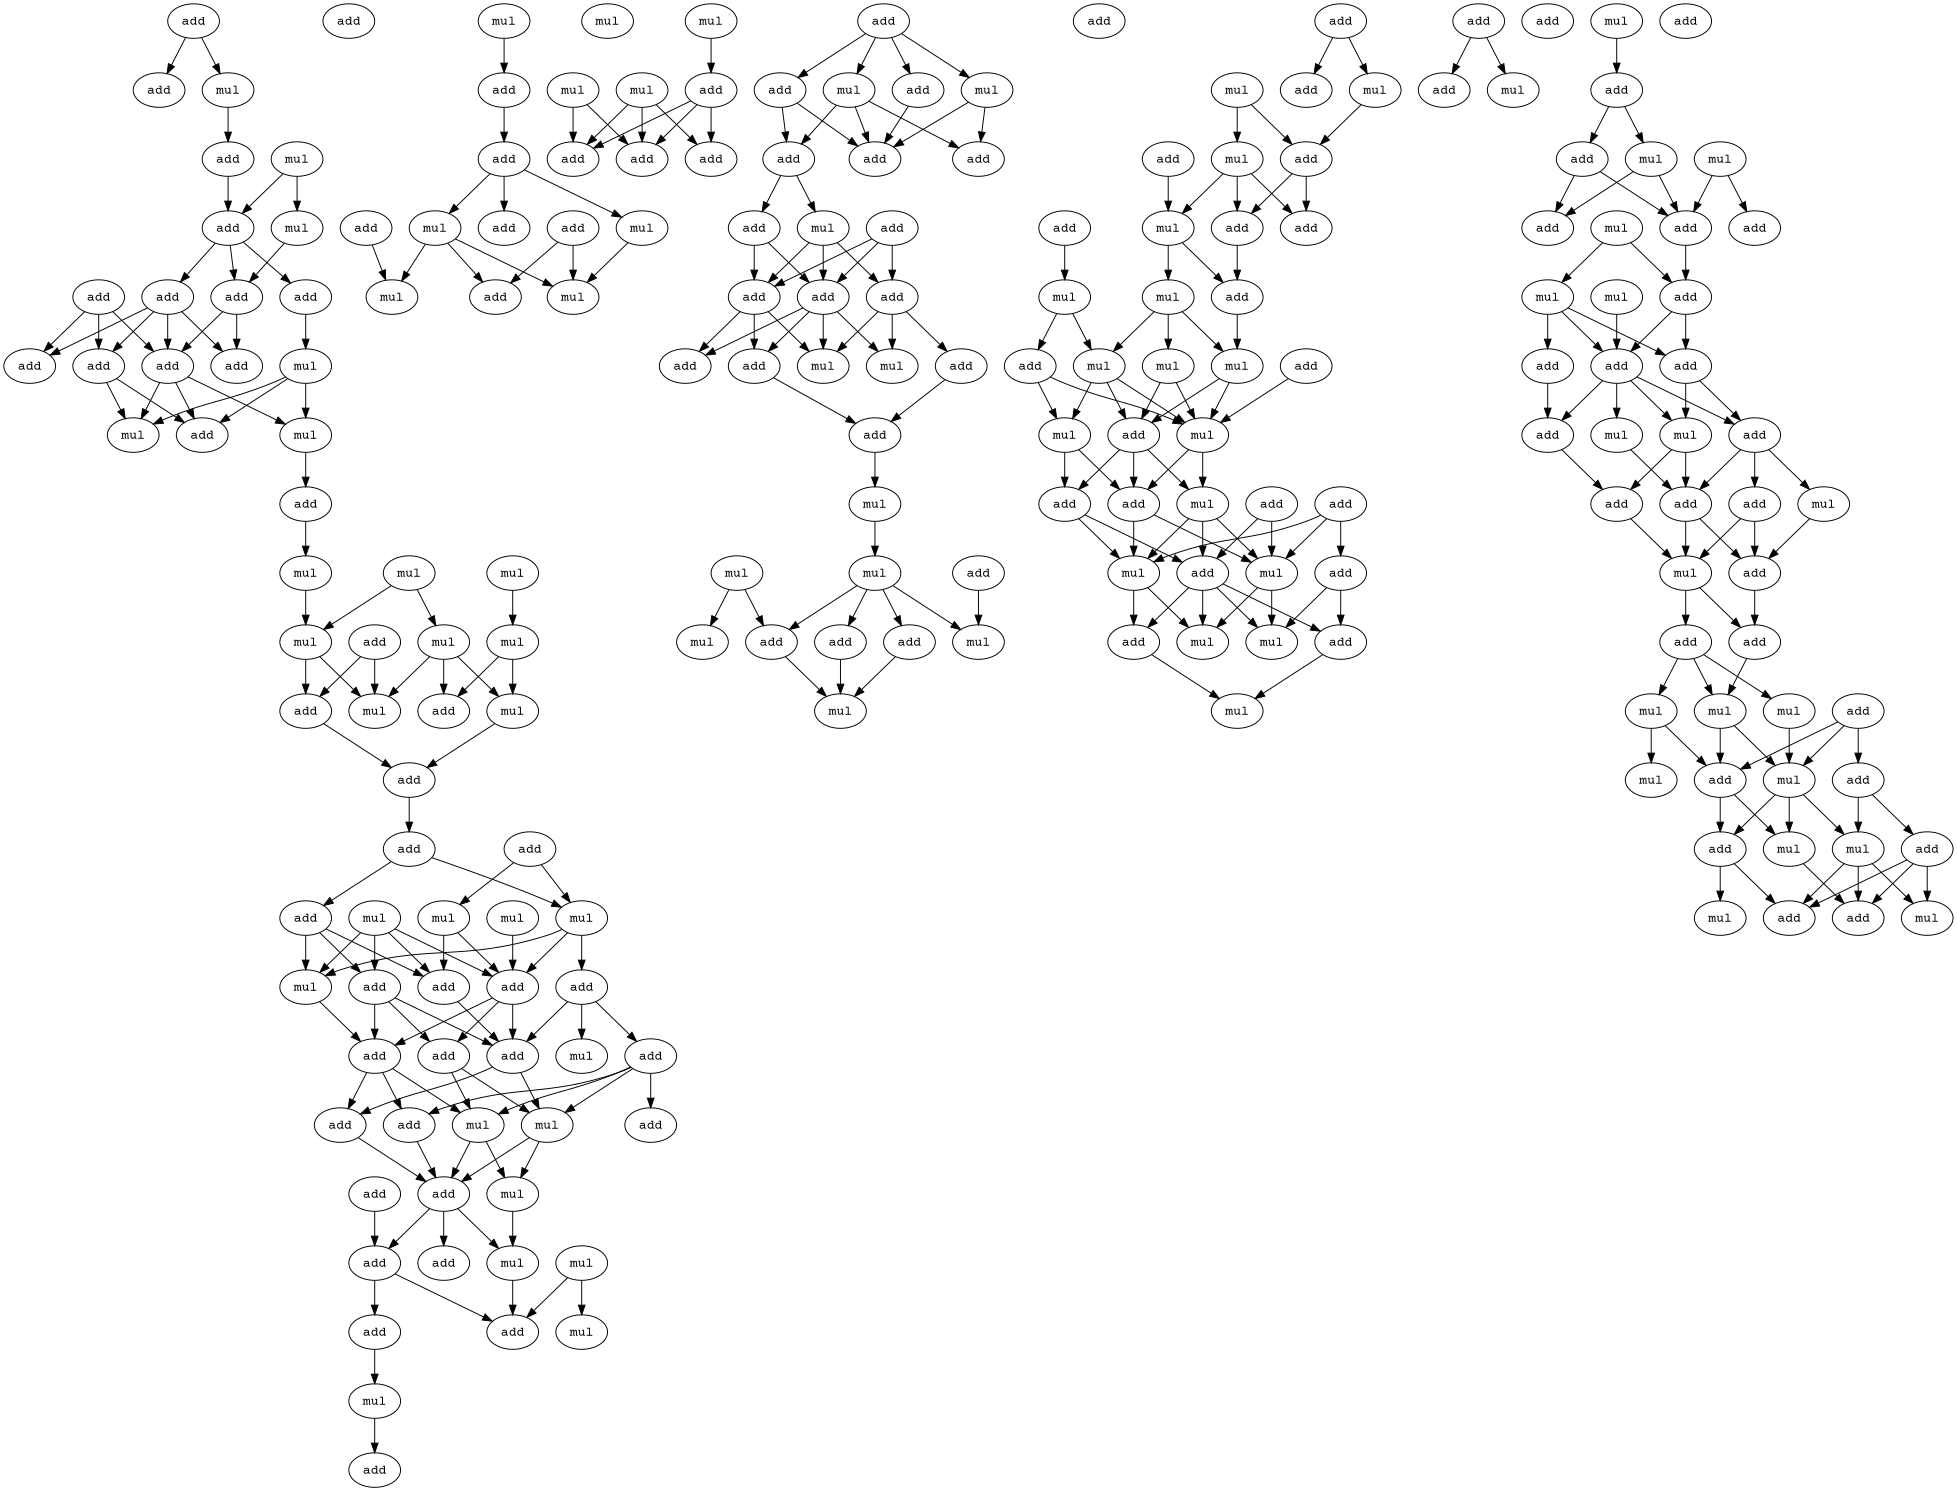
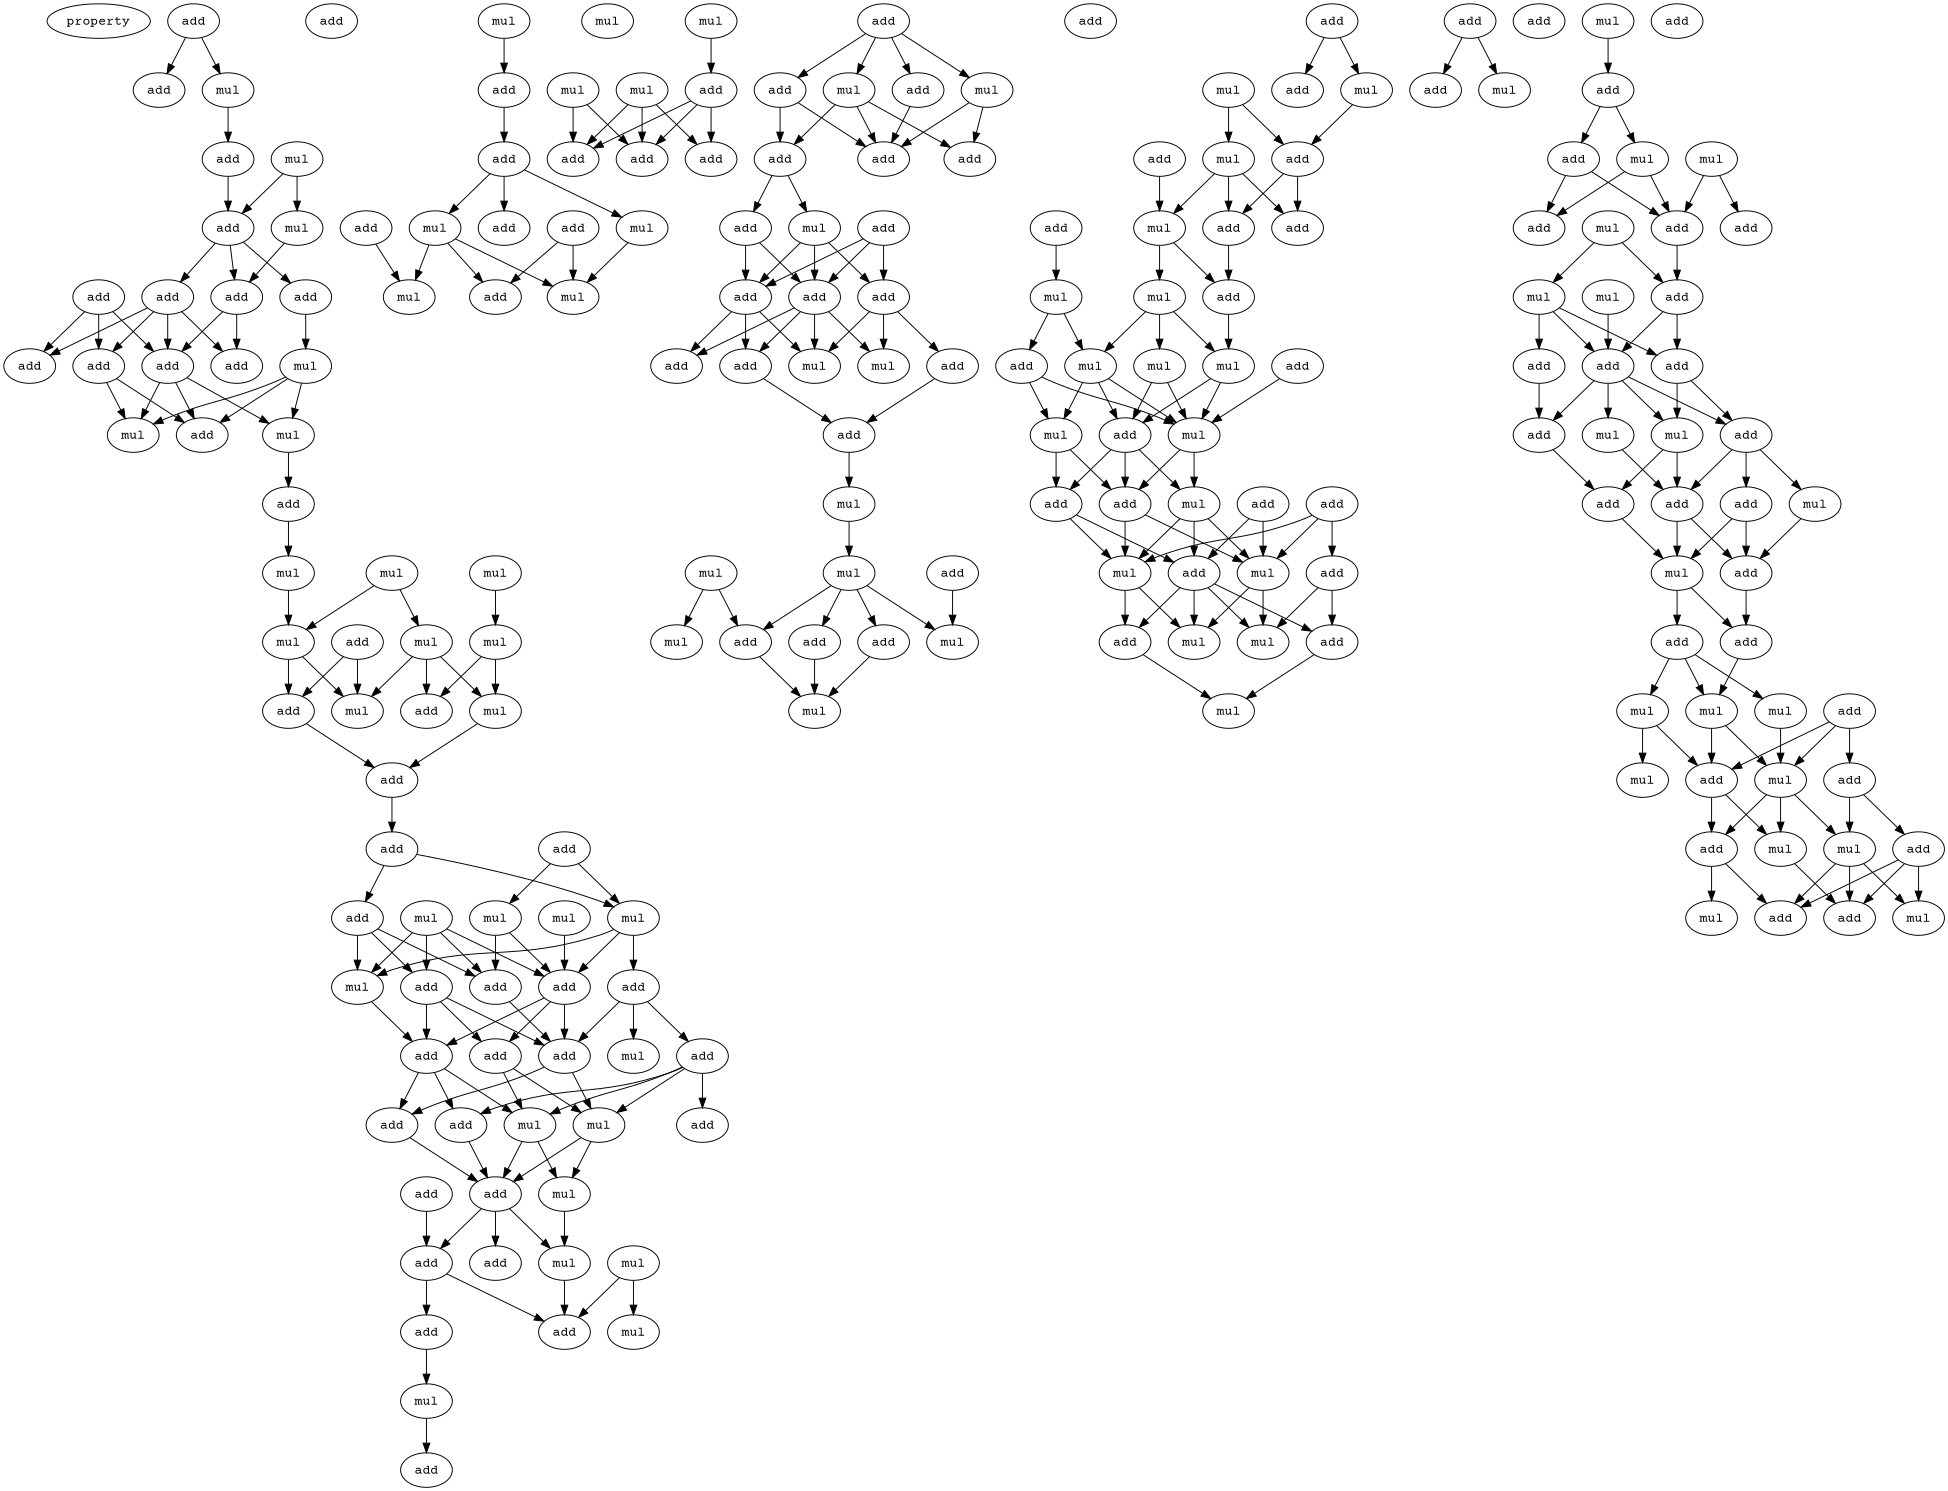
none -> (99, 21)
